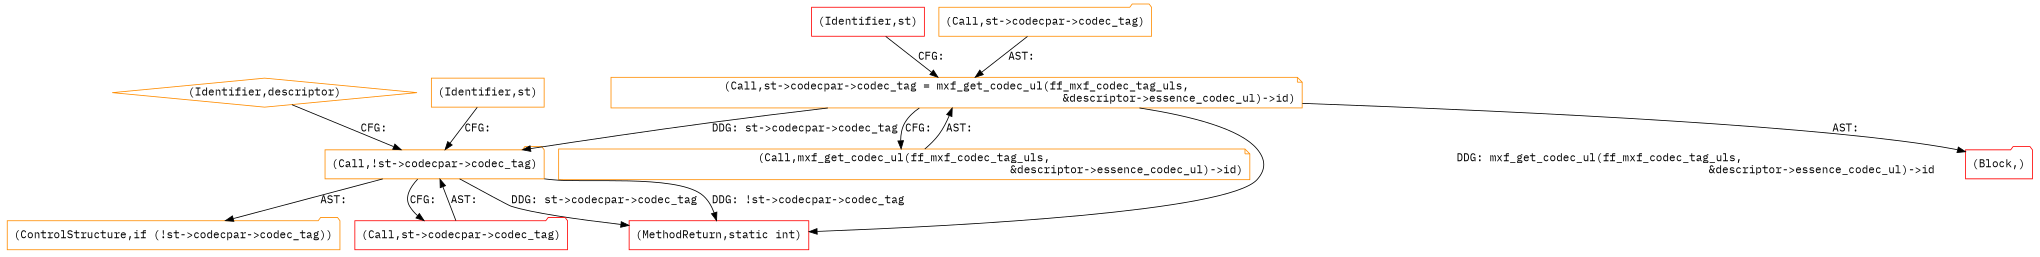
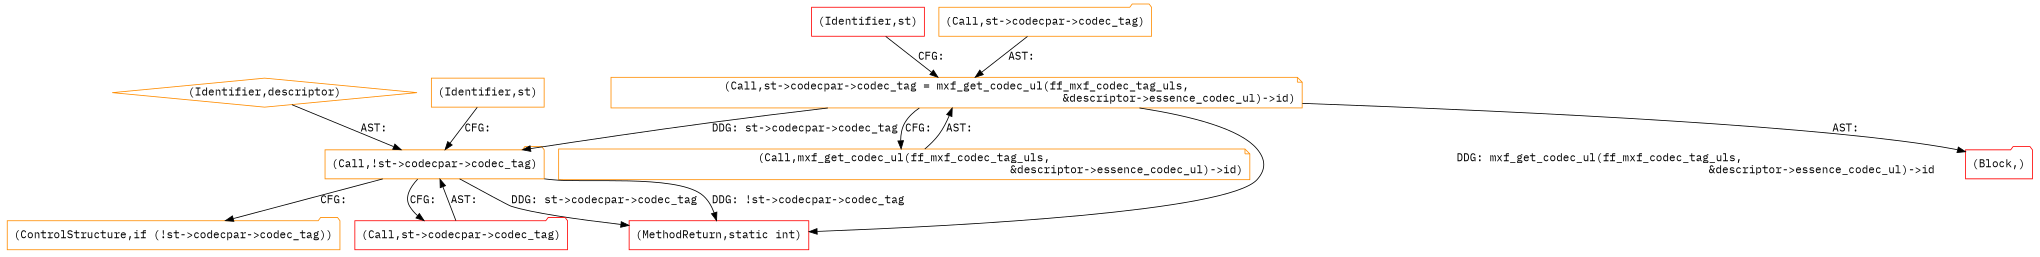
(377, 128) -> (377, 128)
(337, 200) -> (337, 200)
